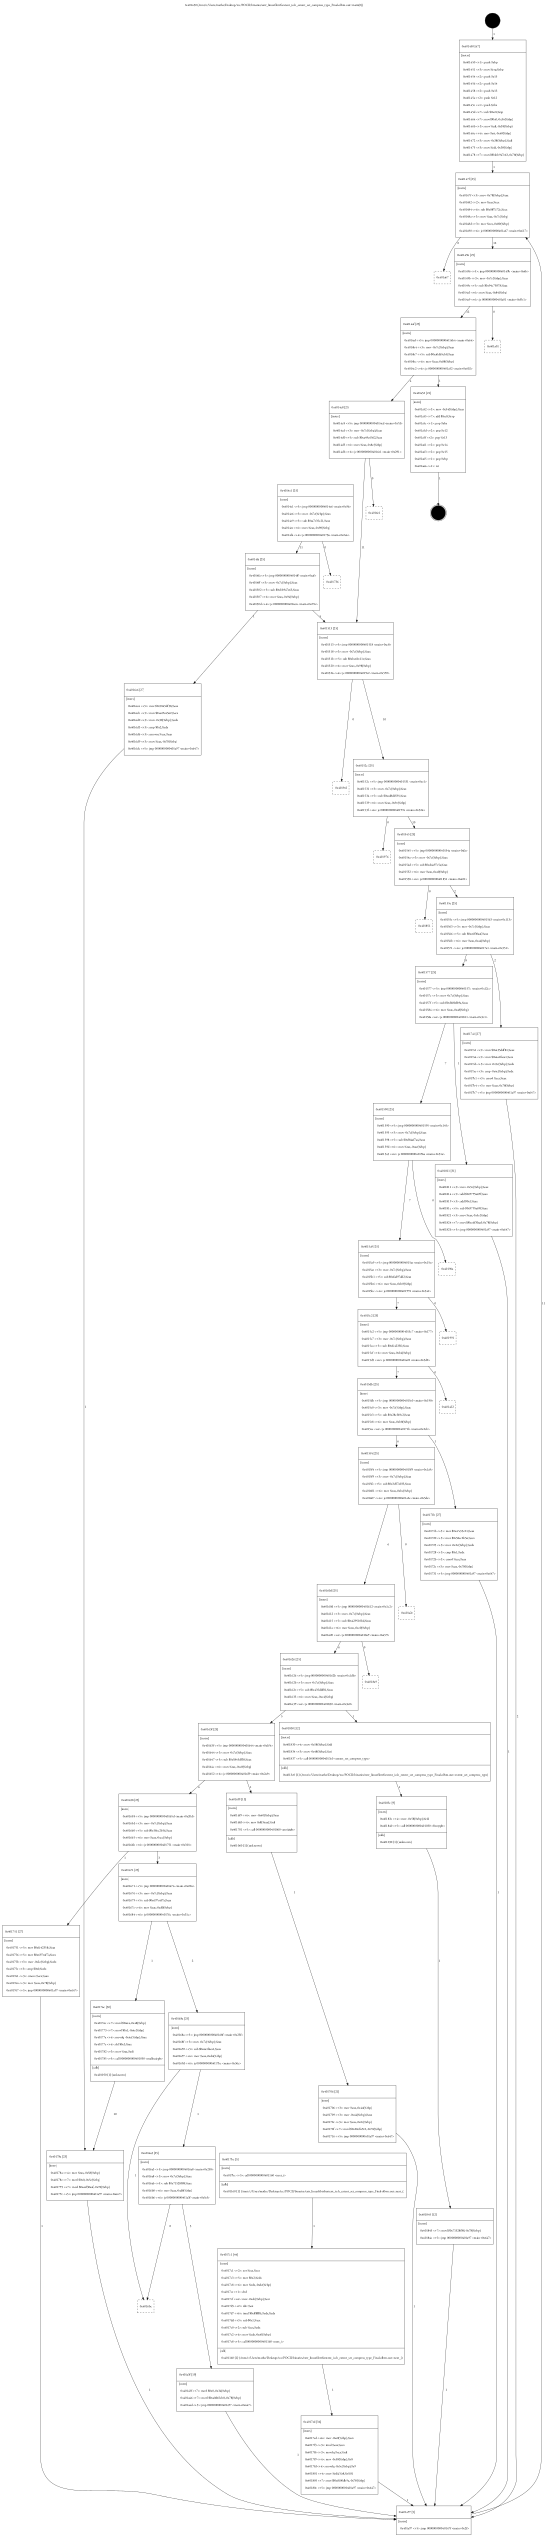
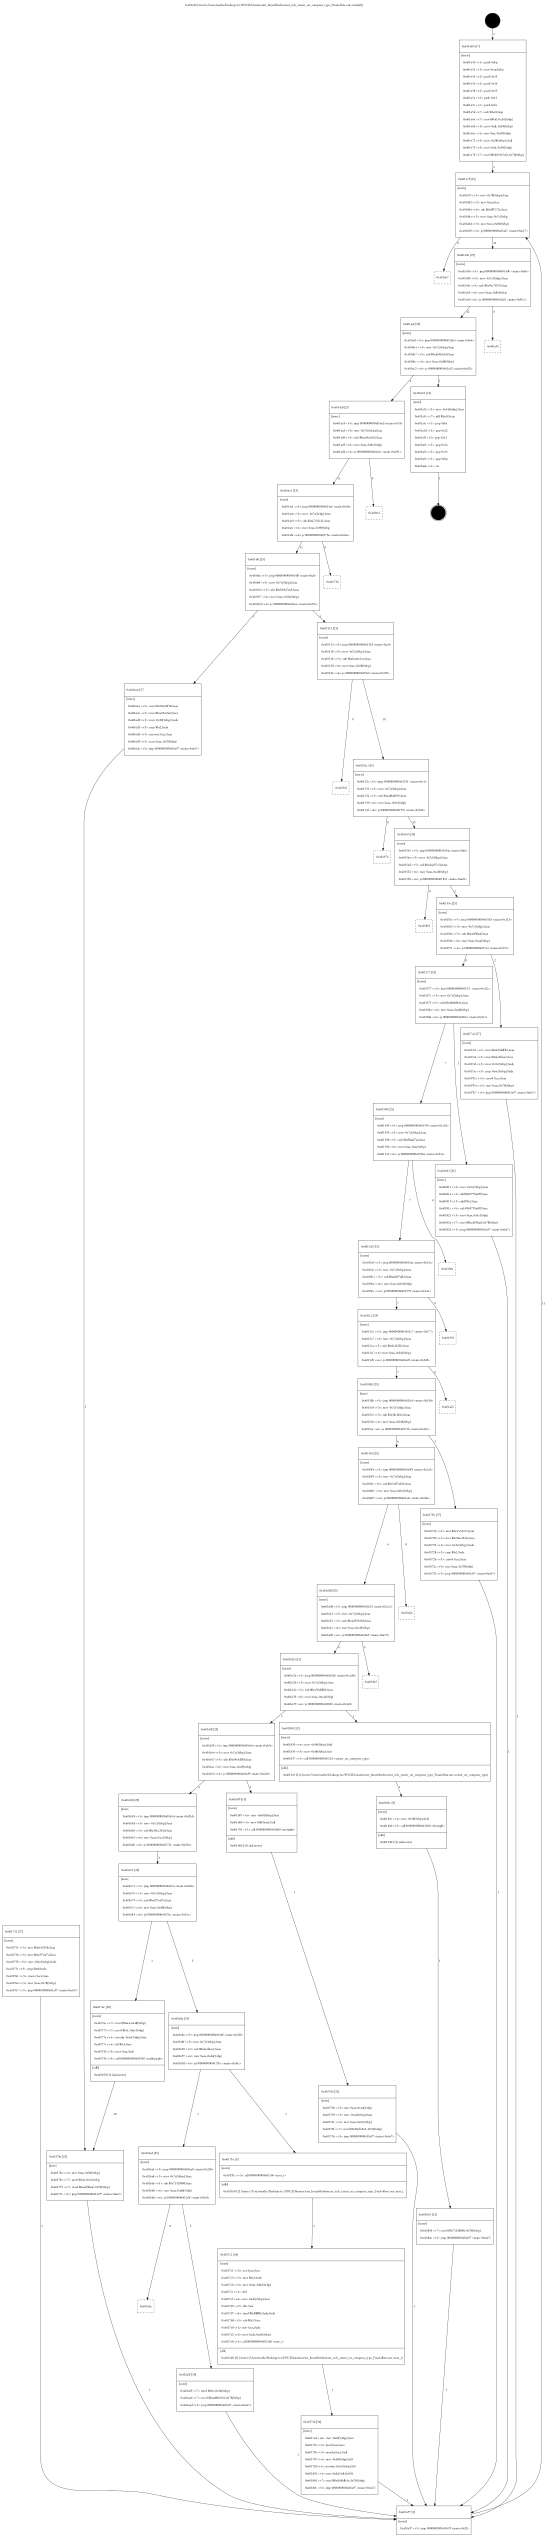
(361, 539) -> (342, 470)
(98, 1886) -> none
(128, 2177) -> (262, 2110)
